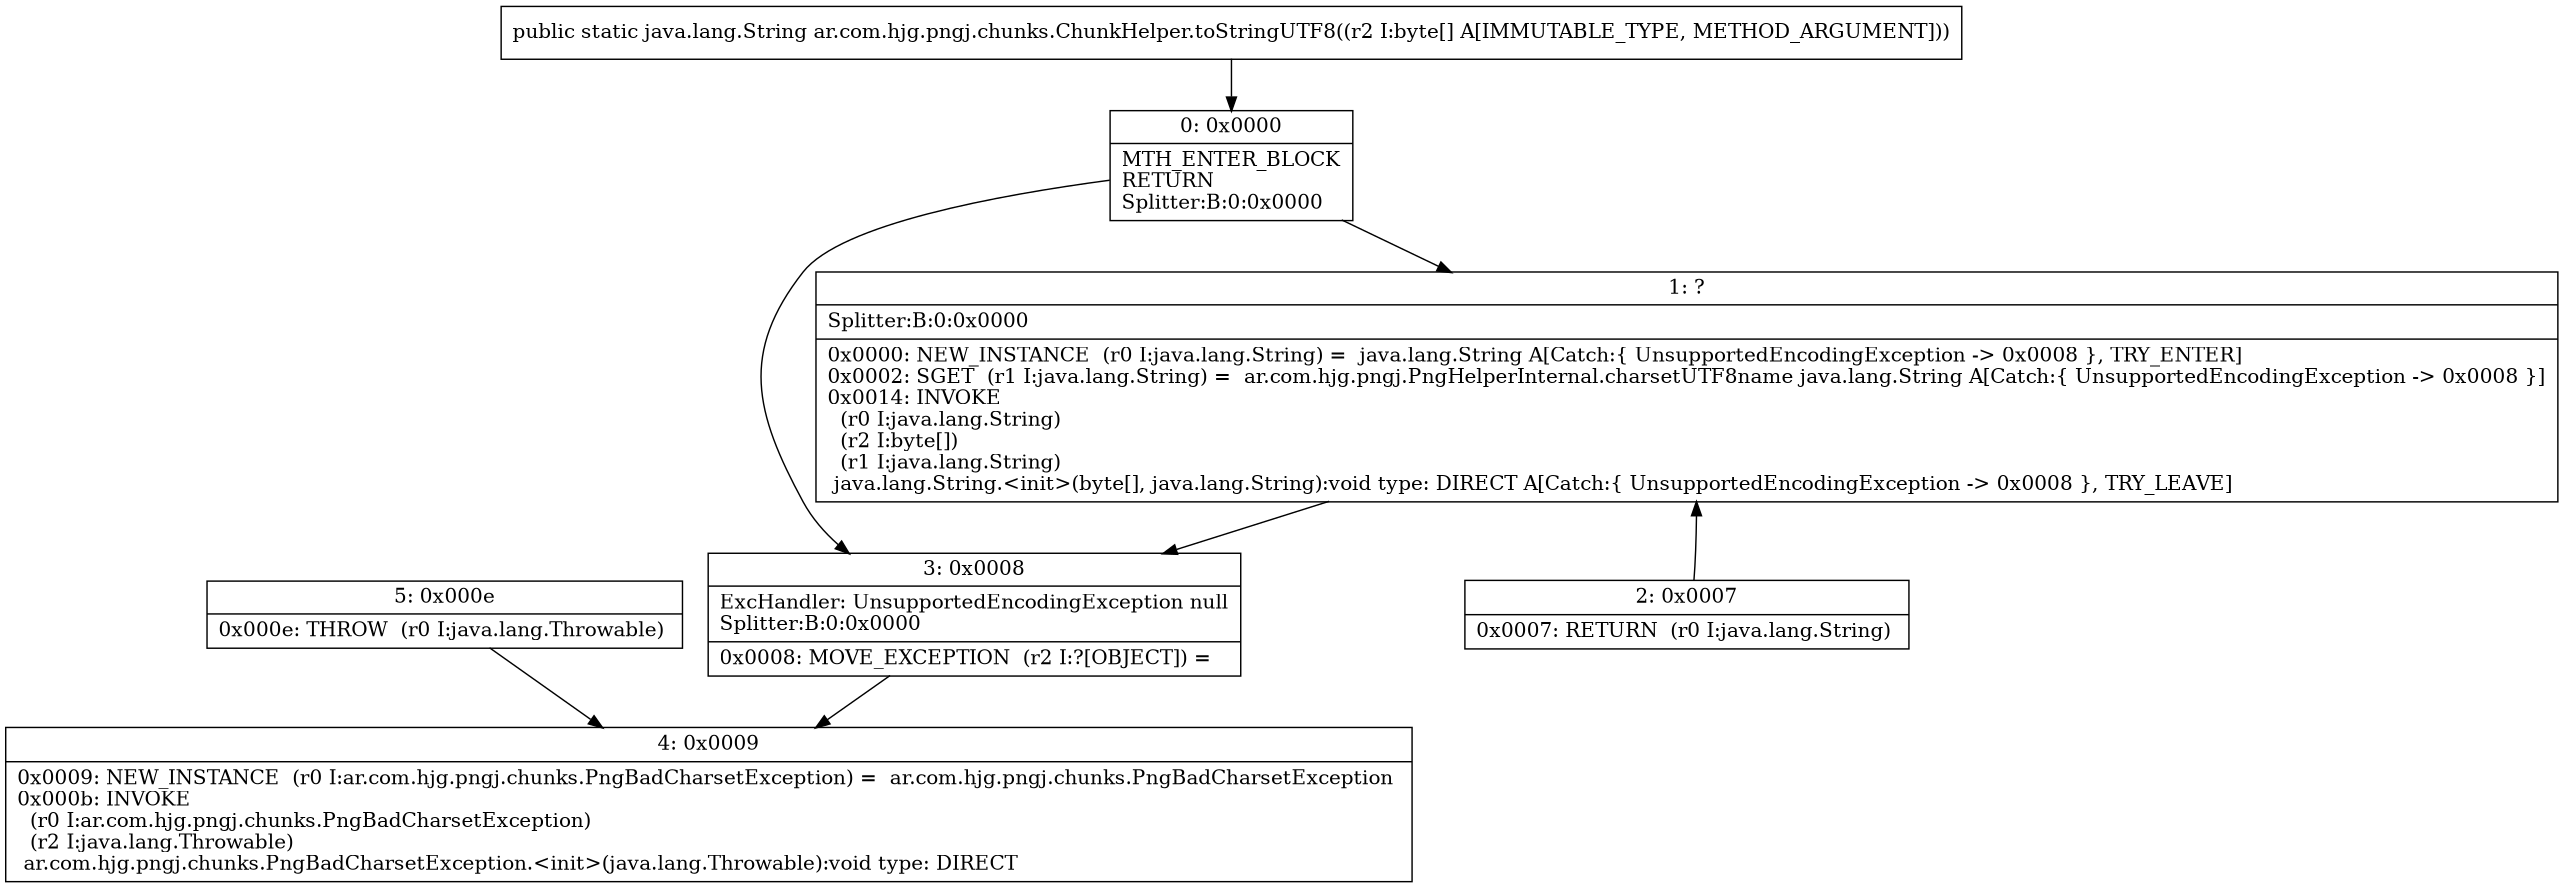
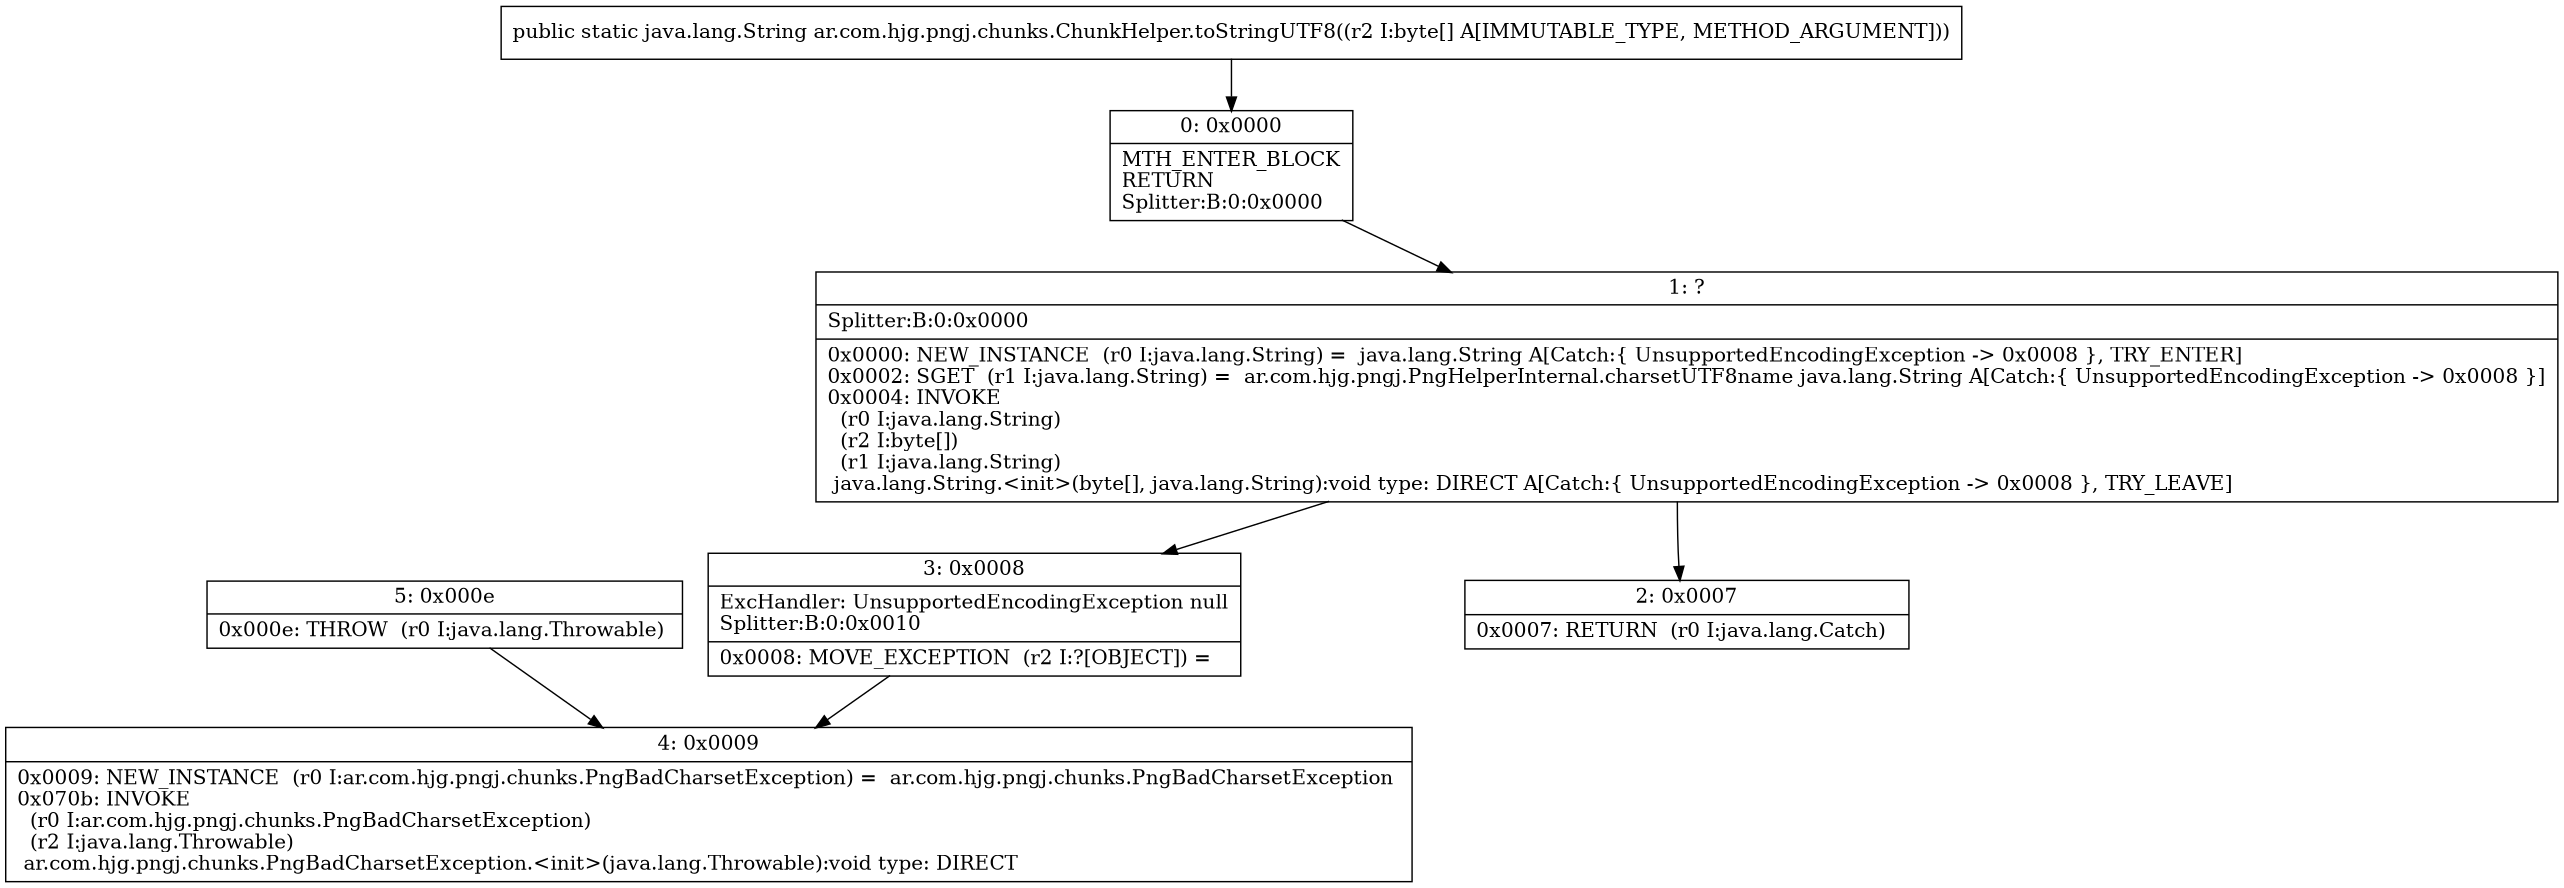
(811, 265) -> none
(921, 398) -> (921, 398)
(1696, 548) -> (1678, 534)
(821, 624) -> (821, 624)
(1687, 631) -> (1685, 631)
(111, 800) -> (111, 800)
